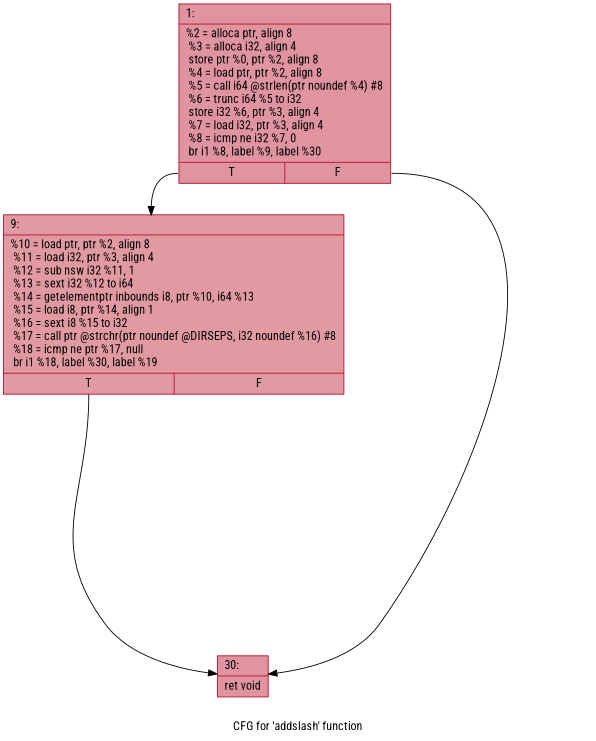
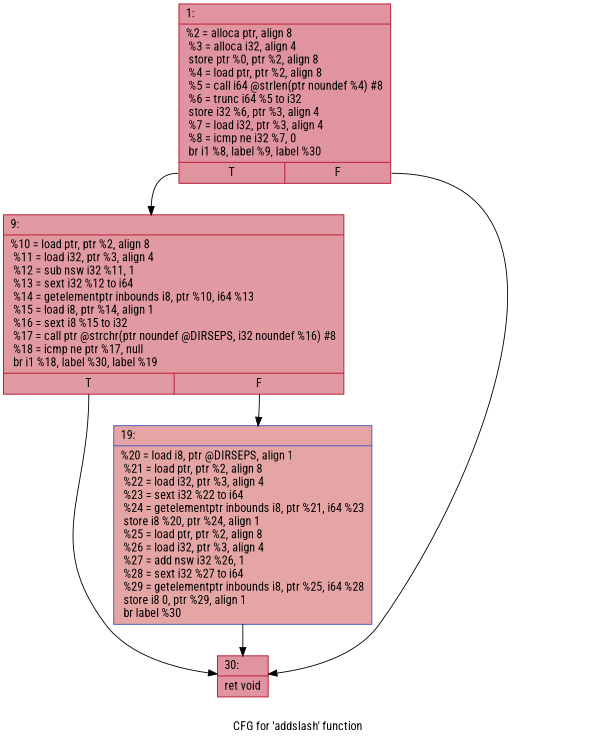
none -> (243, 525)
